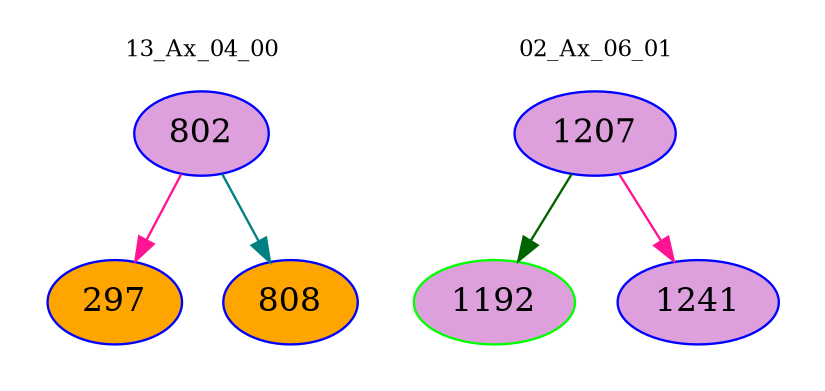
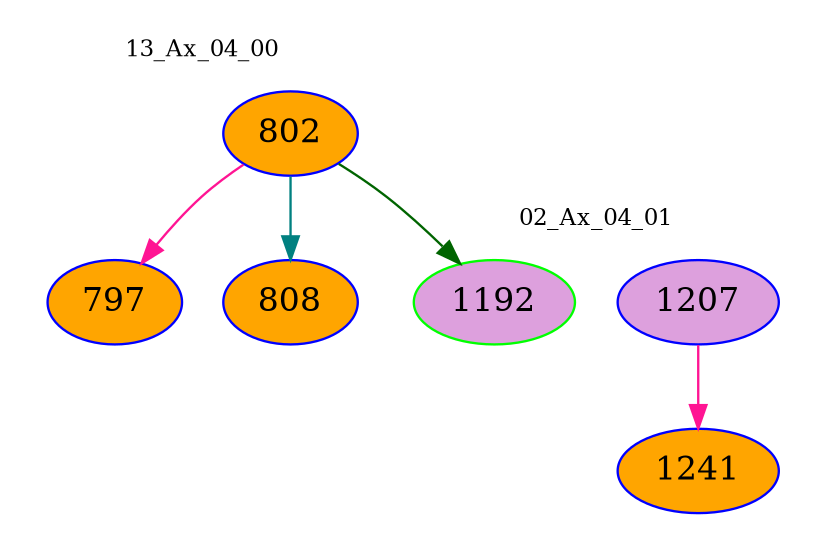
(596, 50) -> (596, 219)
(202, 134) -> (291, 134)
(551, 207) -> (411, 217)
(115, 302) -> (115, 302)
(698, 302) -> (698, 471)
